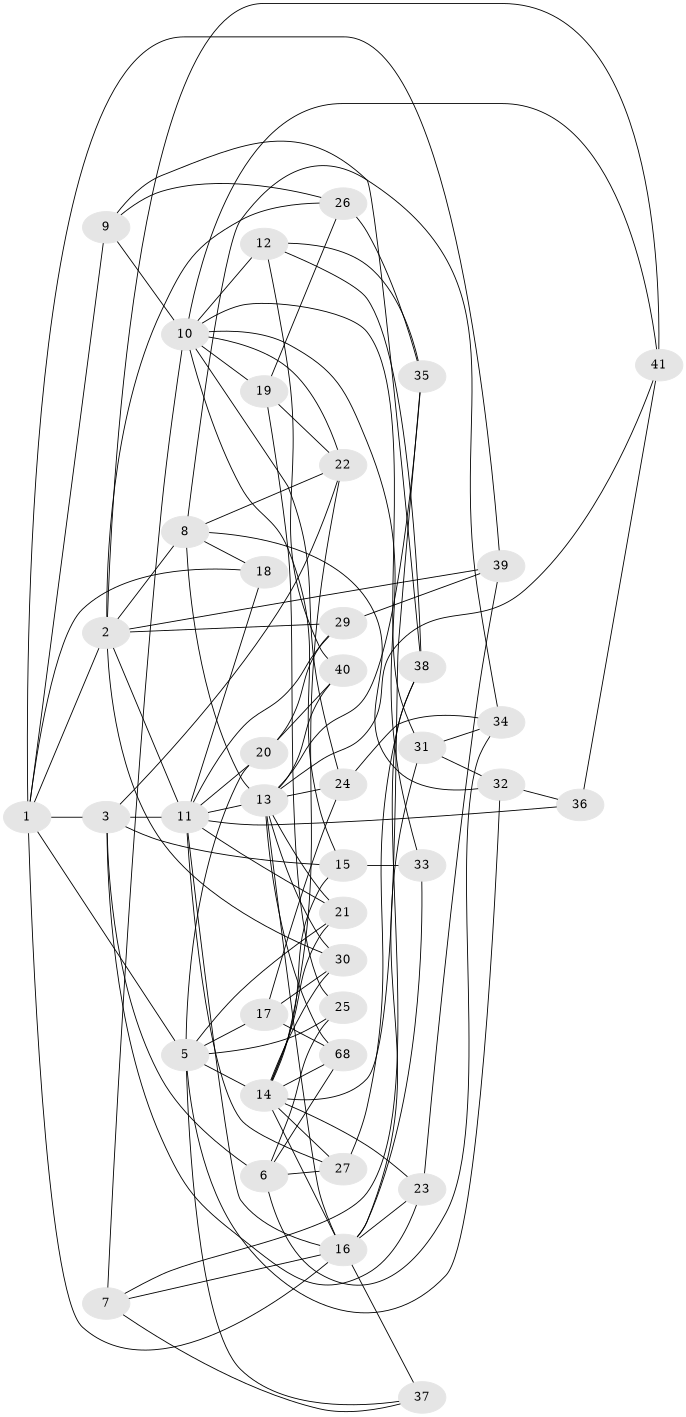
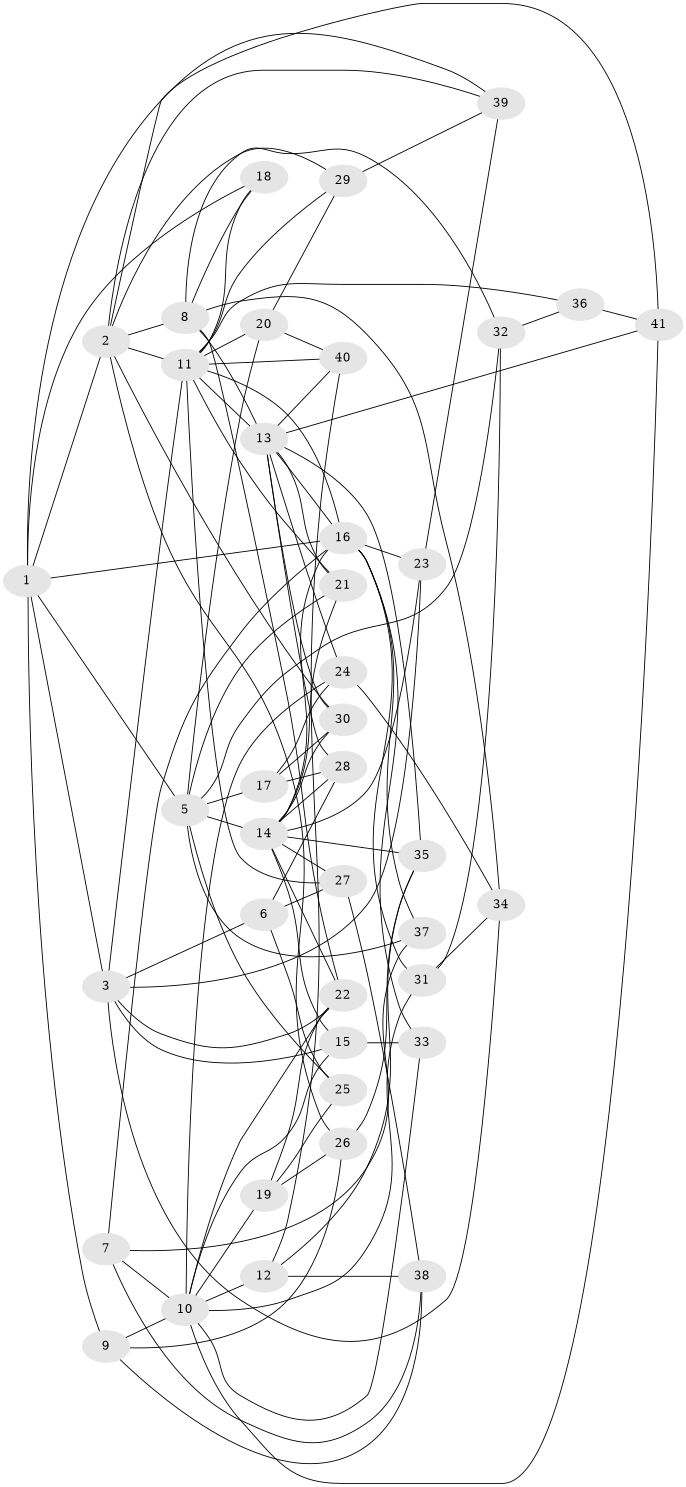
none -> (264, 362)
(343, 1055) -> (343, 767)
(467, 1103) -> (368, 1340)
